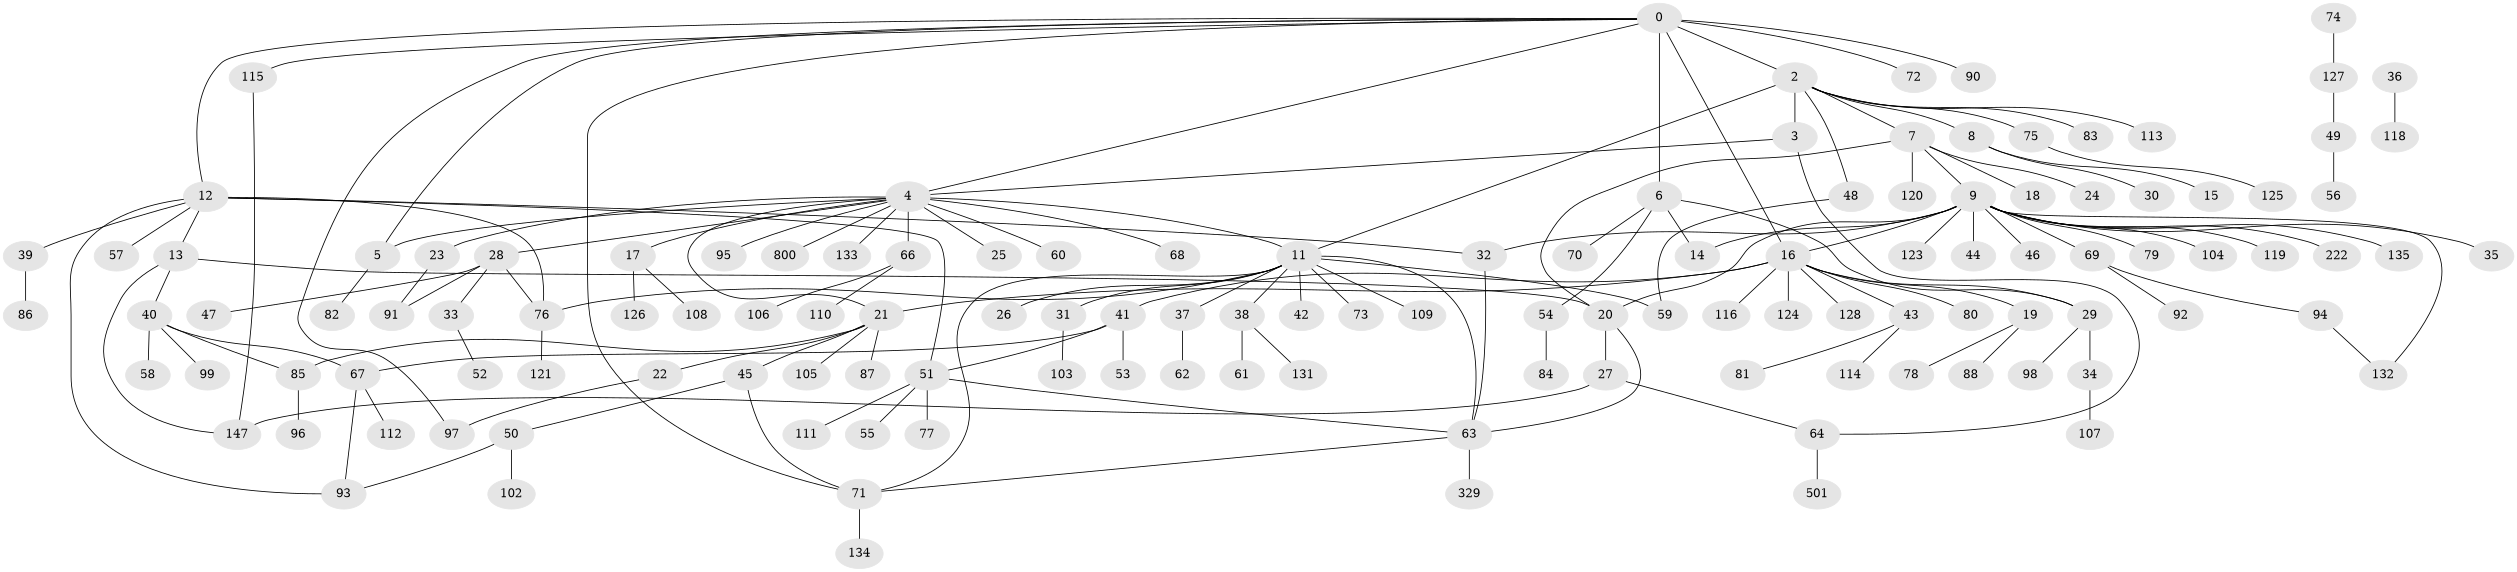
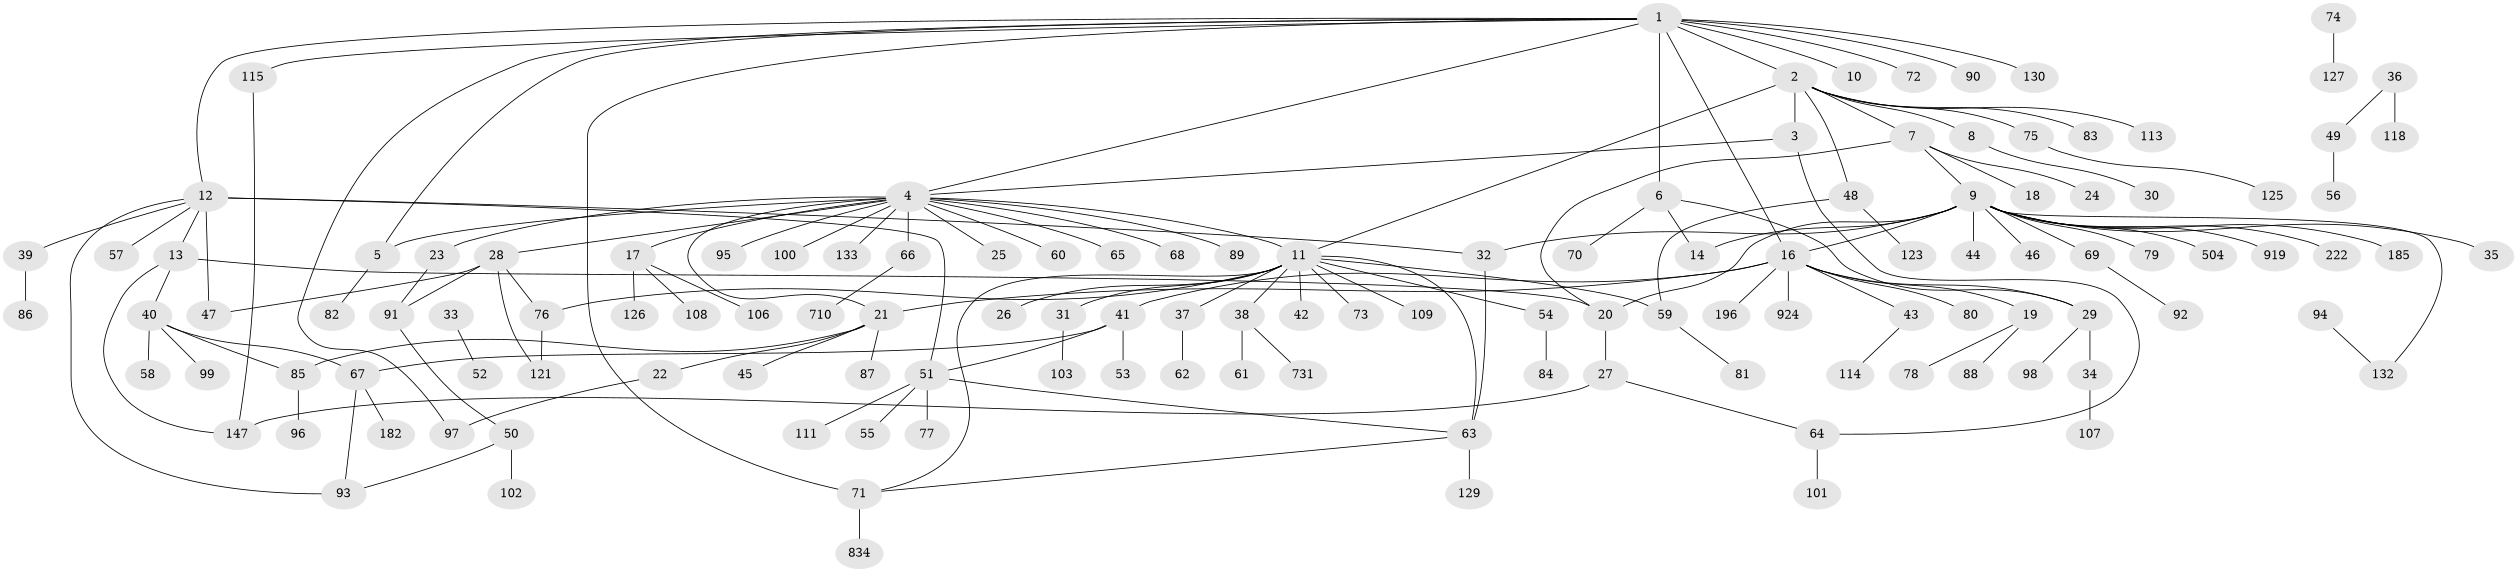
(1659, 18) -> (1659, 18)
none -> (1854, 78)
none -> (2035, 78)
(2334, 108) -> (2364, 107)
(1912, 197) -> none
(2211, 197) -> none
(421, 209) -> (207, 254)
(1943, 226) -> (1891, 235)
(785, 256) -> (785, 256)
none -> (1118, 256)
none -> (1237, 256)
(2213, 256) -> (2213, 256)
(2275, 256) -> (2275, 256)
(2399, 256) -> (2399, 256)
(1612, 263) -> (1402, 281)
(837, 285) -> (695, 286)
(474, 286) -> (508, 319)
(2203, 293) -> none
(821, 316) -> (821, 316)
(1726, 316) -> (1726, 316)
(1788, 316) -> (1788, 316)
(1850, 316) -> none
(1829, 349) -> (1704, 346)
(807, 375) -> none
(1303, 375) -> (1303, 375)
(629, 405) -> (443, 382)
(1600, 409) -> none
(391, 435) -> (391, 435)
(778, 453) -> none
(1469, 494) -> (1469, 494)
(1817, 494) -> (1817, 494)
(859, 554) -> (859, 554)
